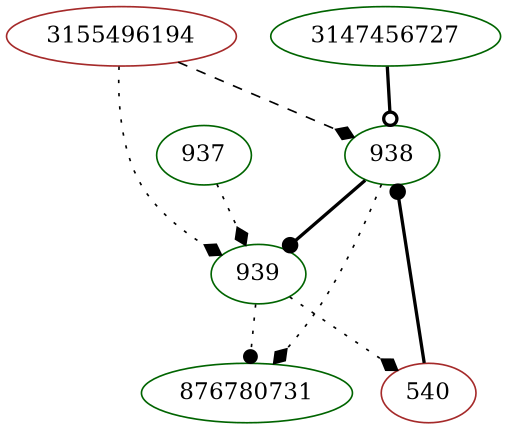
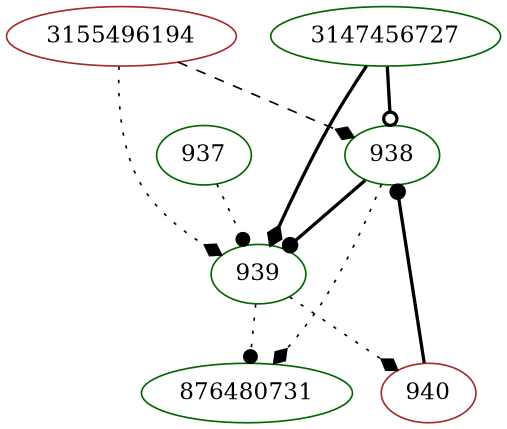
none -> (319, 144)
(227, 206) -> (227, 206)
(247, 393) -> (247, 393)
(429, 393) -> (429, 393)
